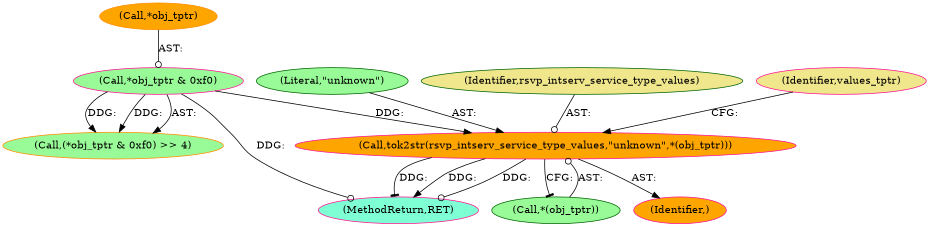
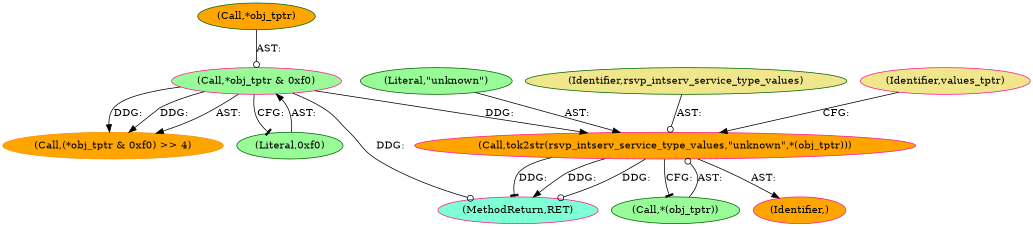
(158, 16) -> (256, 16)
(113, 146) -> (113, 146)
none -> (290, 146)
